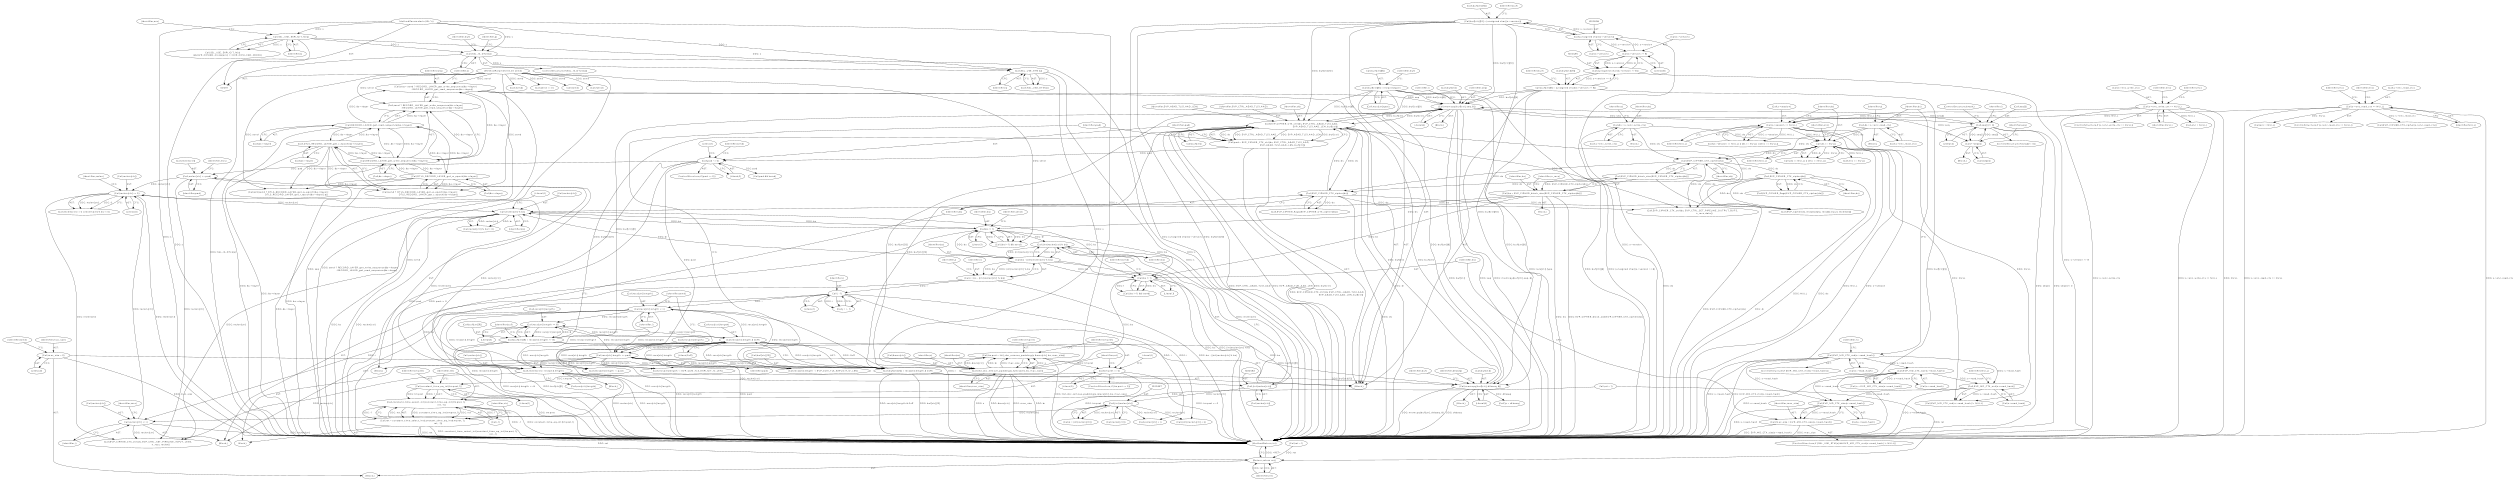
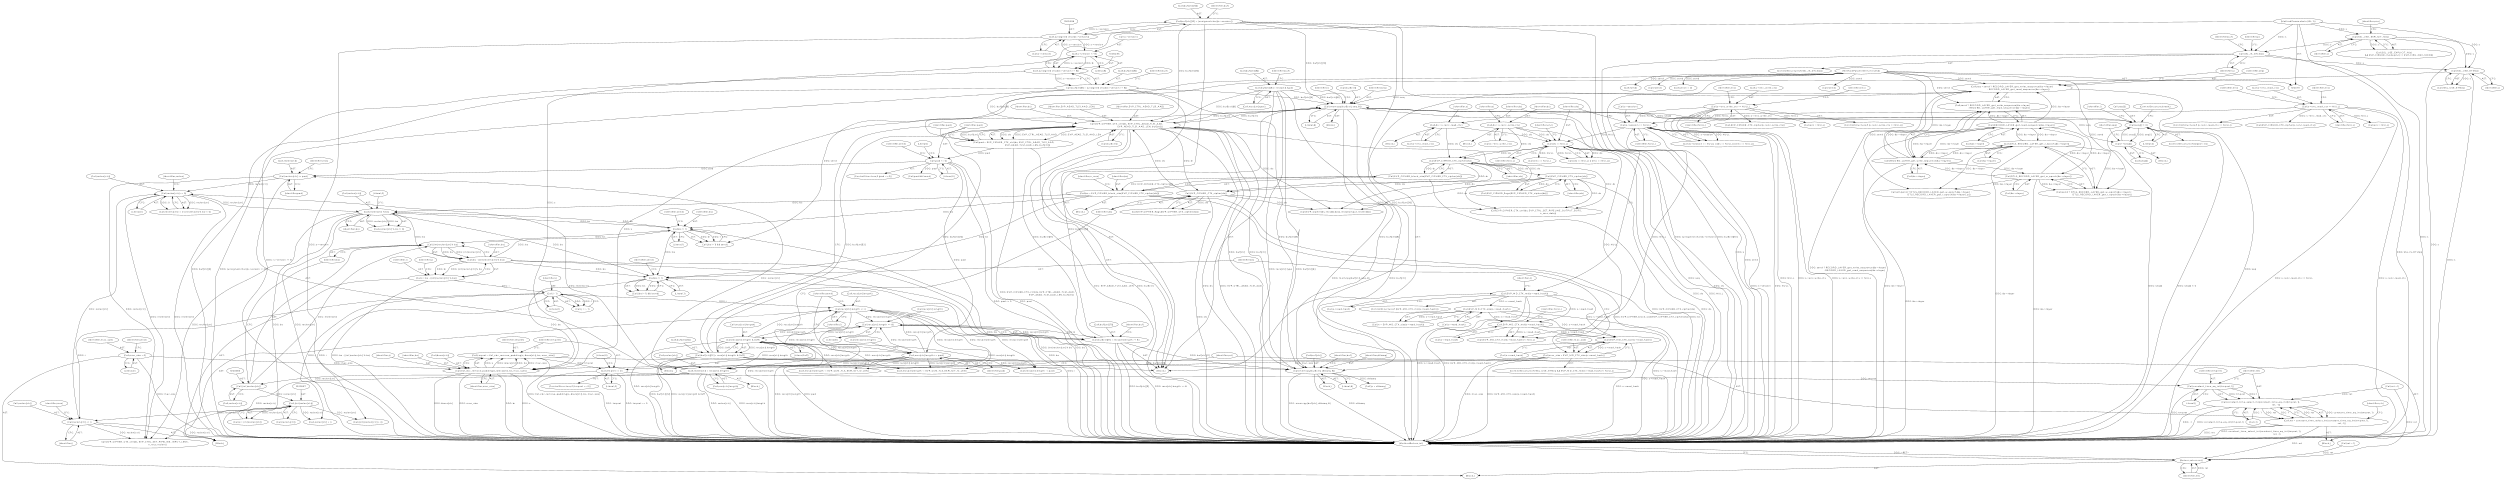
none -> (1755, 125)
(750, 366) -> (904, 328)
none -> (1040, 366)
